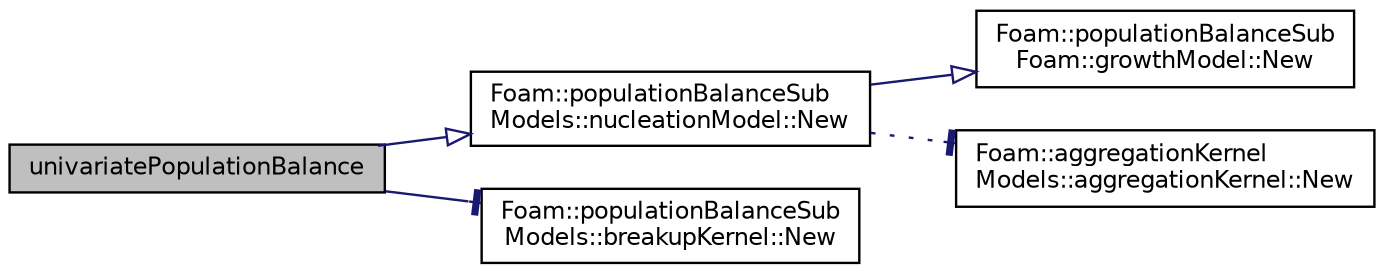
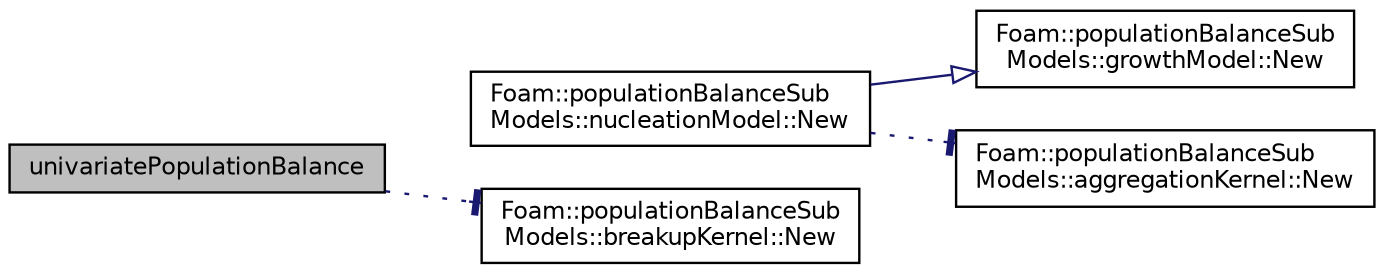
(1165, 49) -> (1165, 49)
(412, 141) -> none
(1165, 169) -> (1165, 169)
(427, 196) -> (427, 196)
